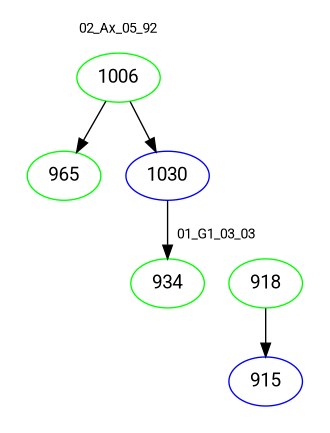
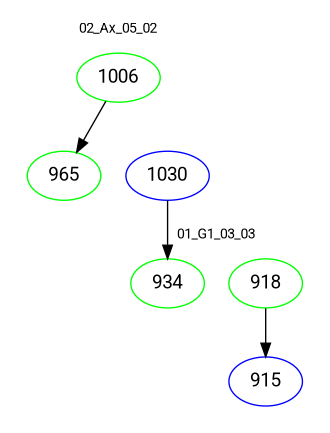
(119, 29) -> (119, 29)
(140, 121) -> none
